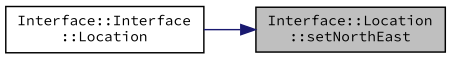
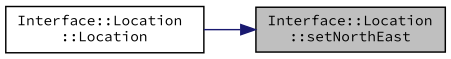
(105, 30) -> (105, 30)
